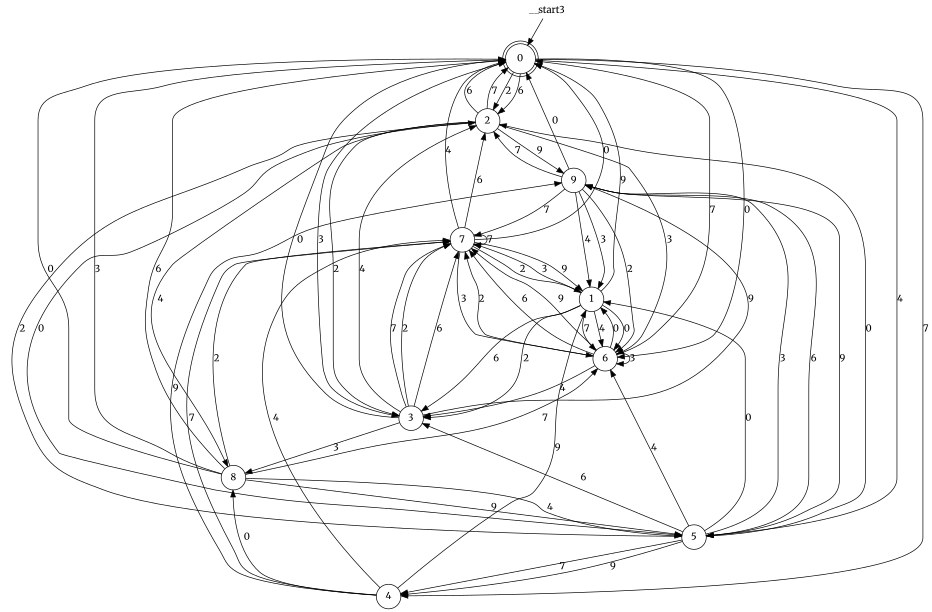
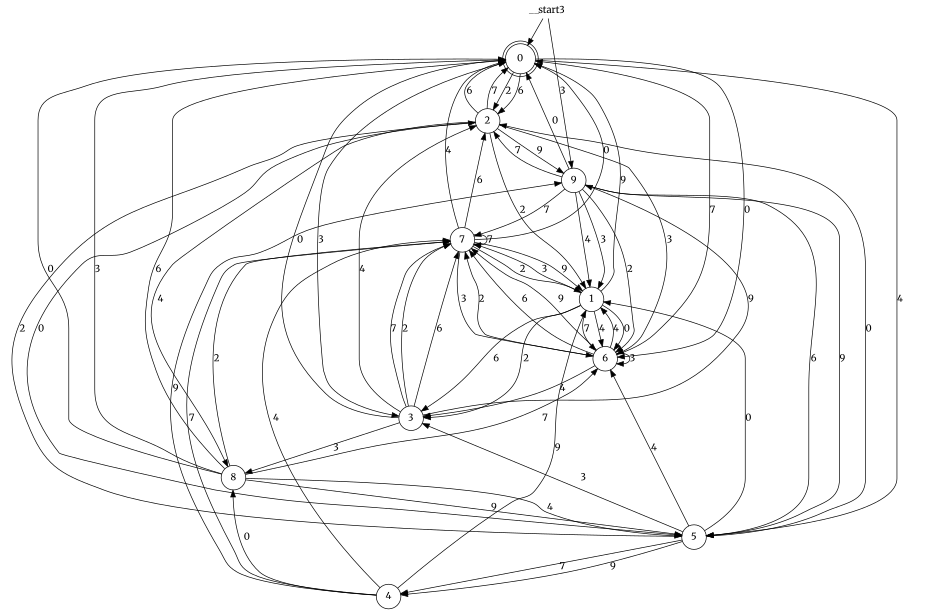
(331, 231) -> (519, 213)
(786, 303) -> (560, 90)
(616, 329) -> (616, 329)
(923, 388) -> none
(584, 478) -> (584, 478)
